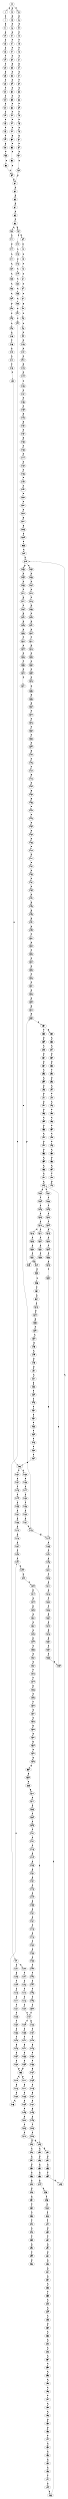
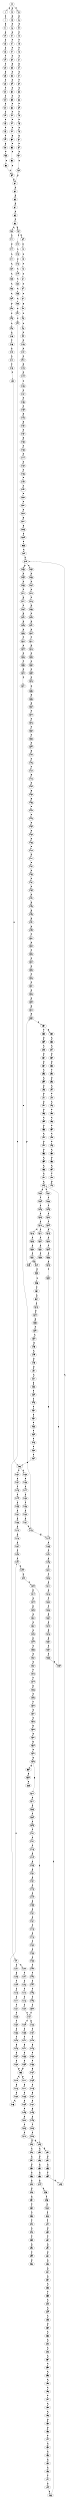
(30, 1789) -> (34, 1777)
